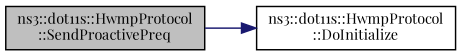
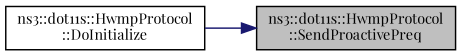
(223, 28) -> (223, 28)
